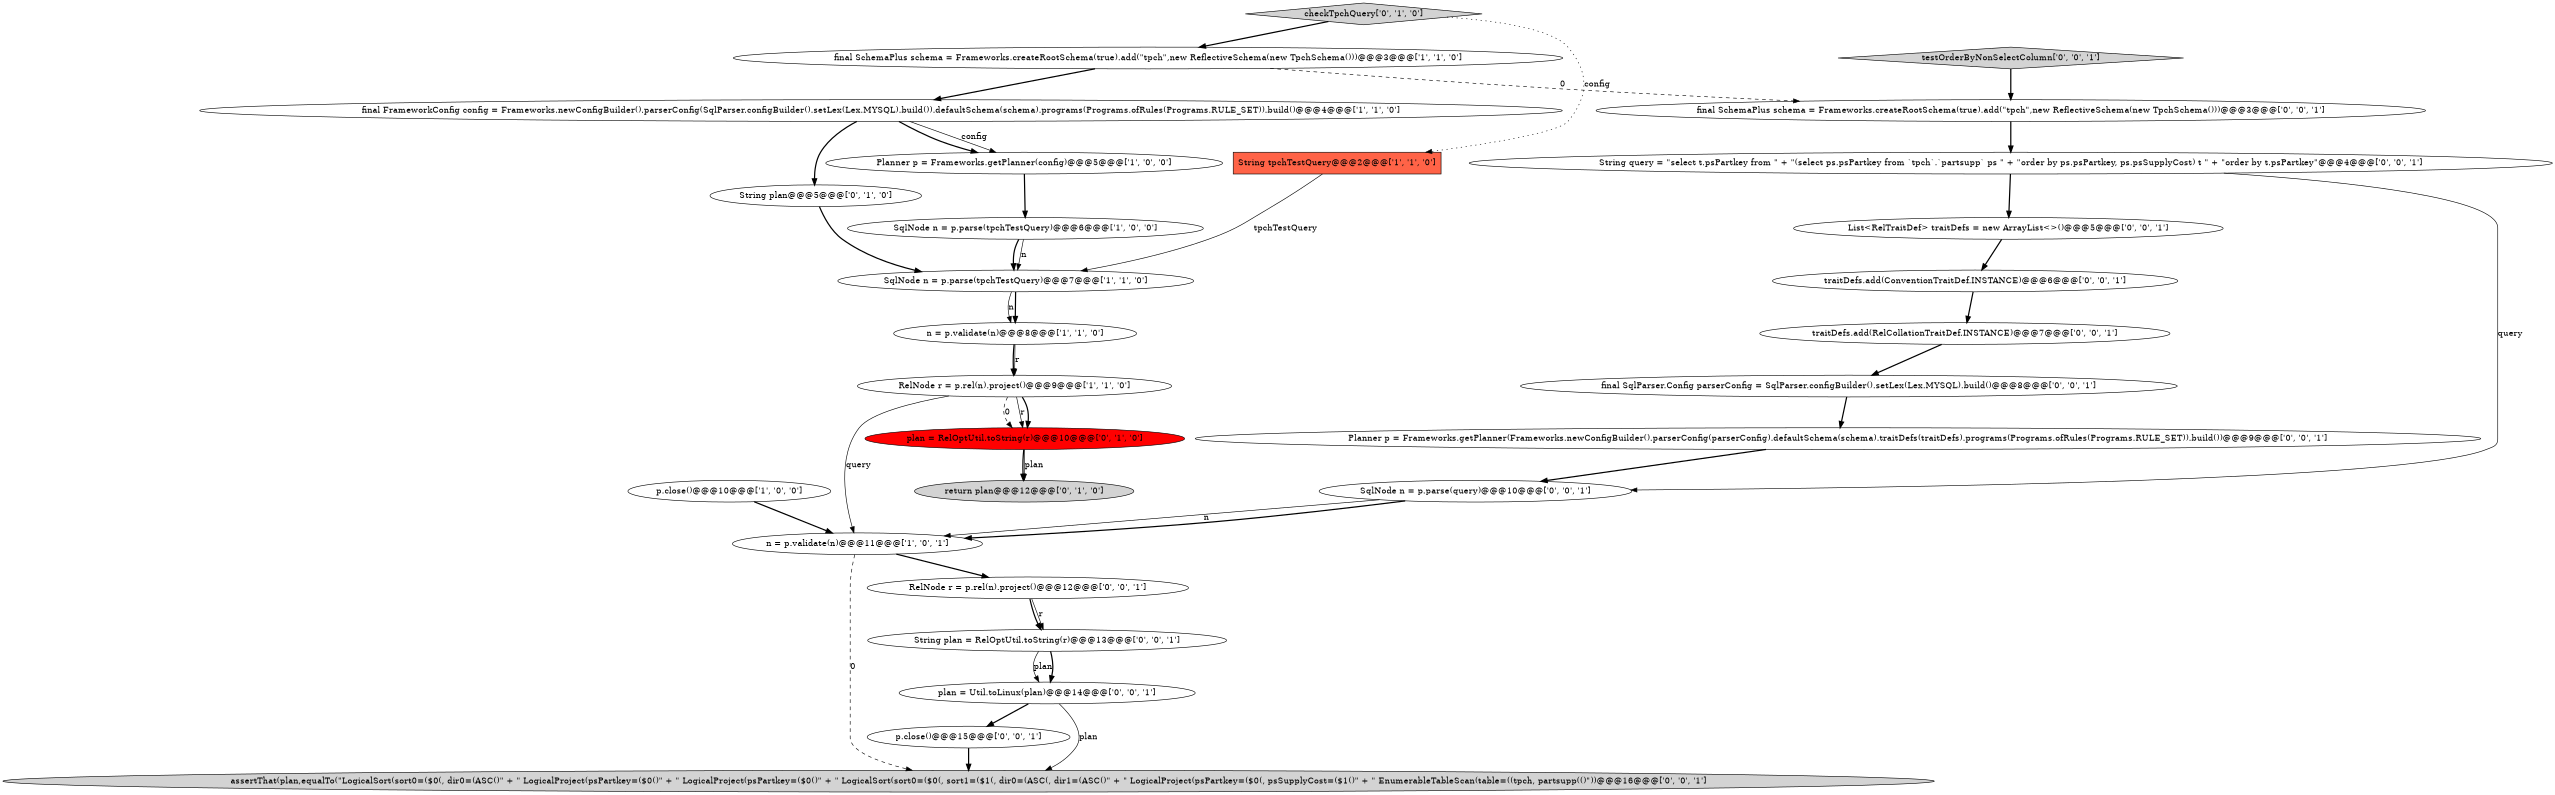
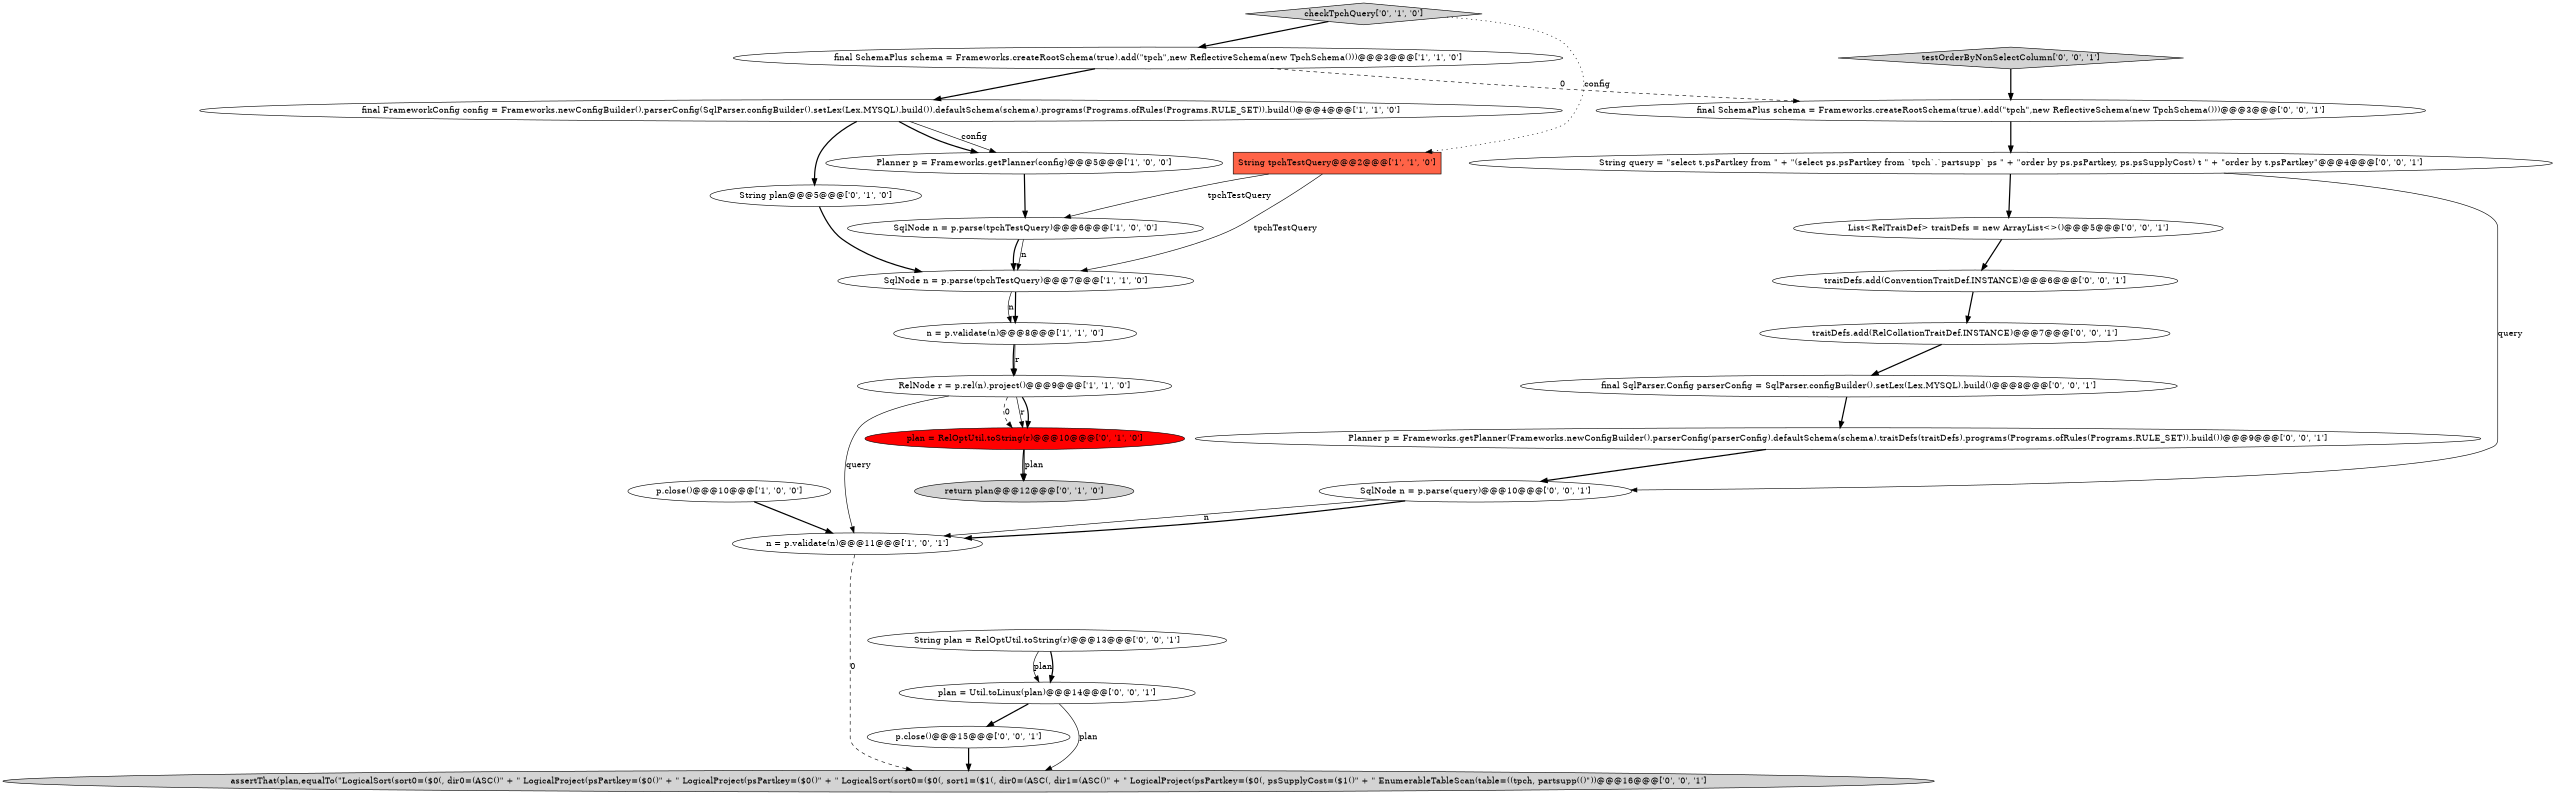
none -> (1169, 193)
(1028, 588) -> none
